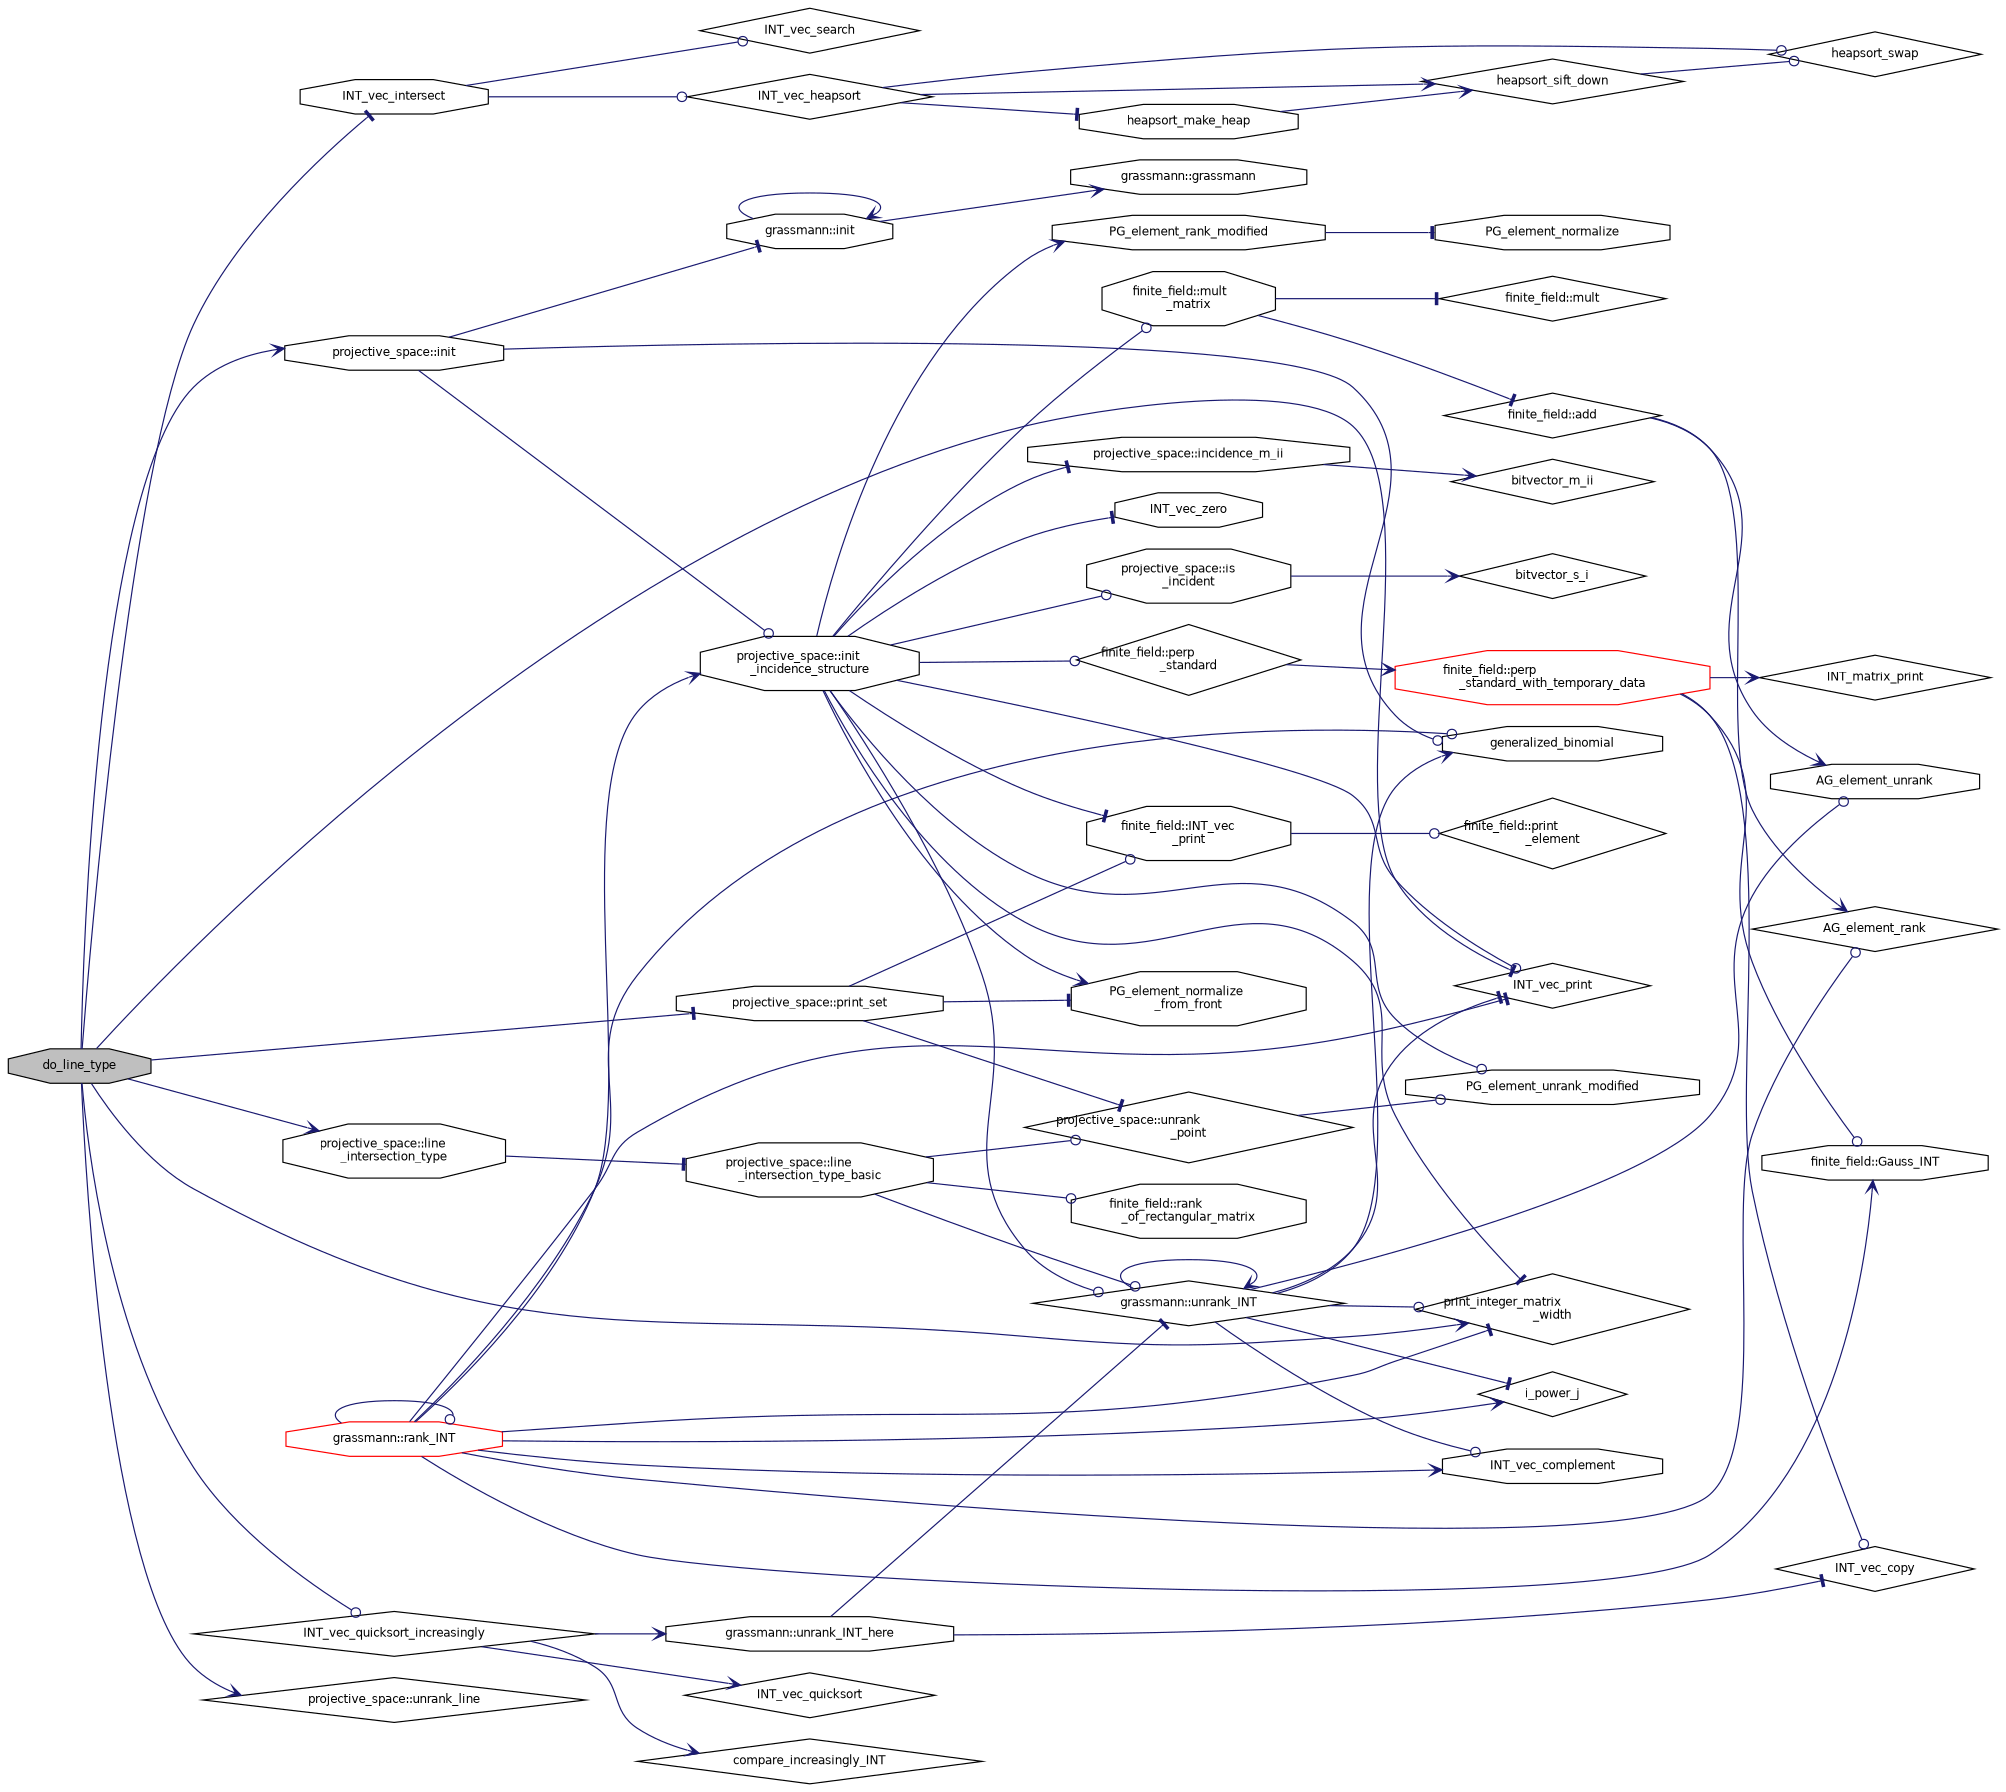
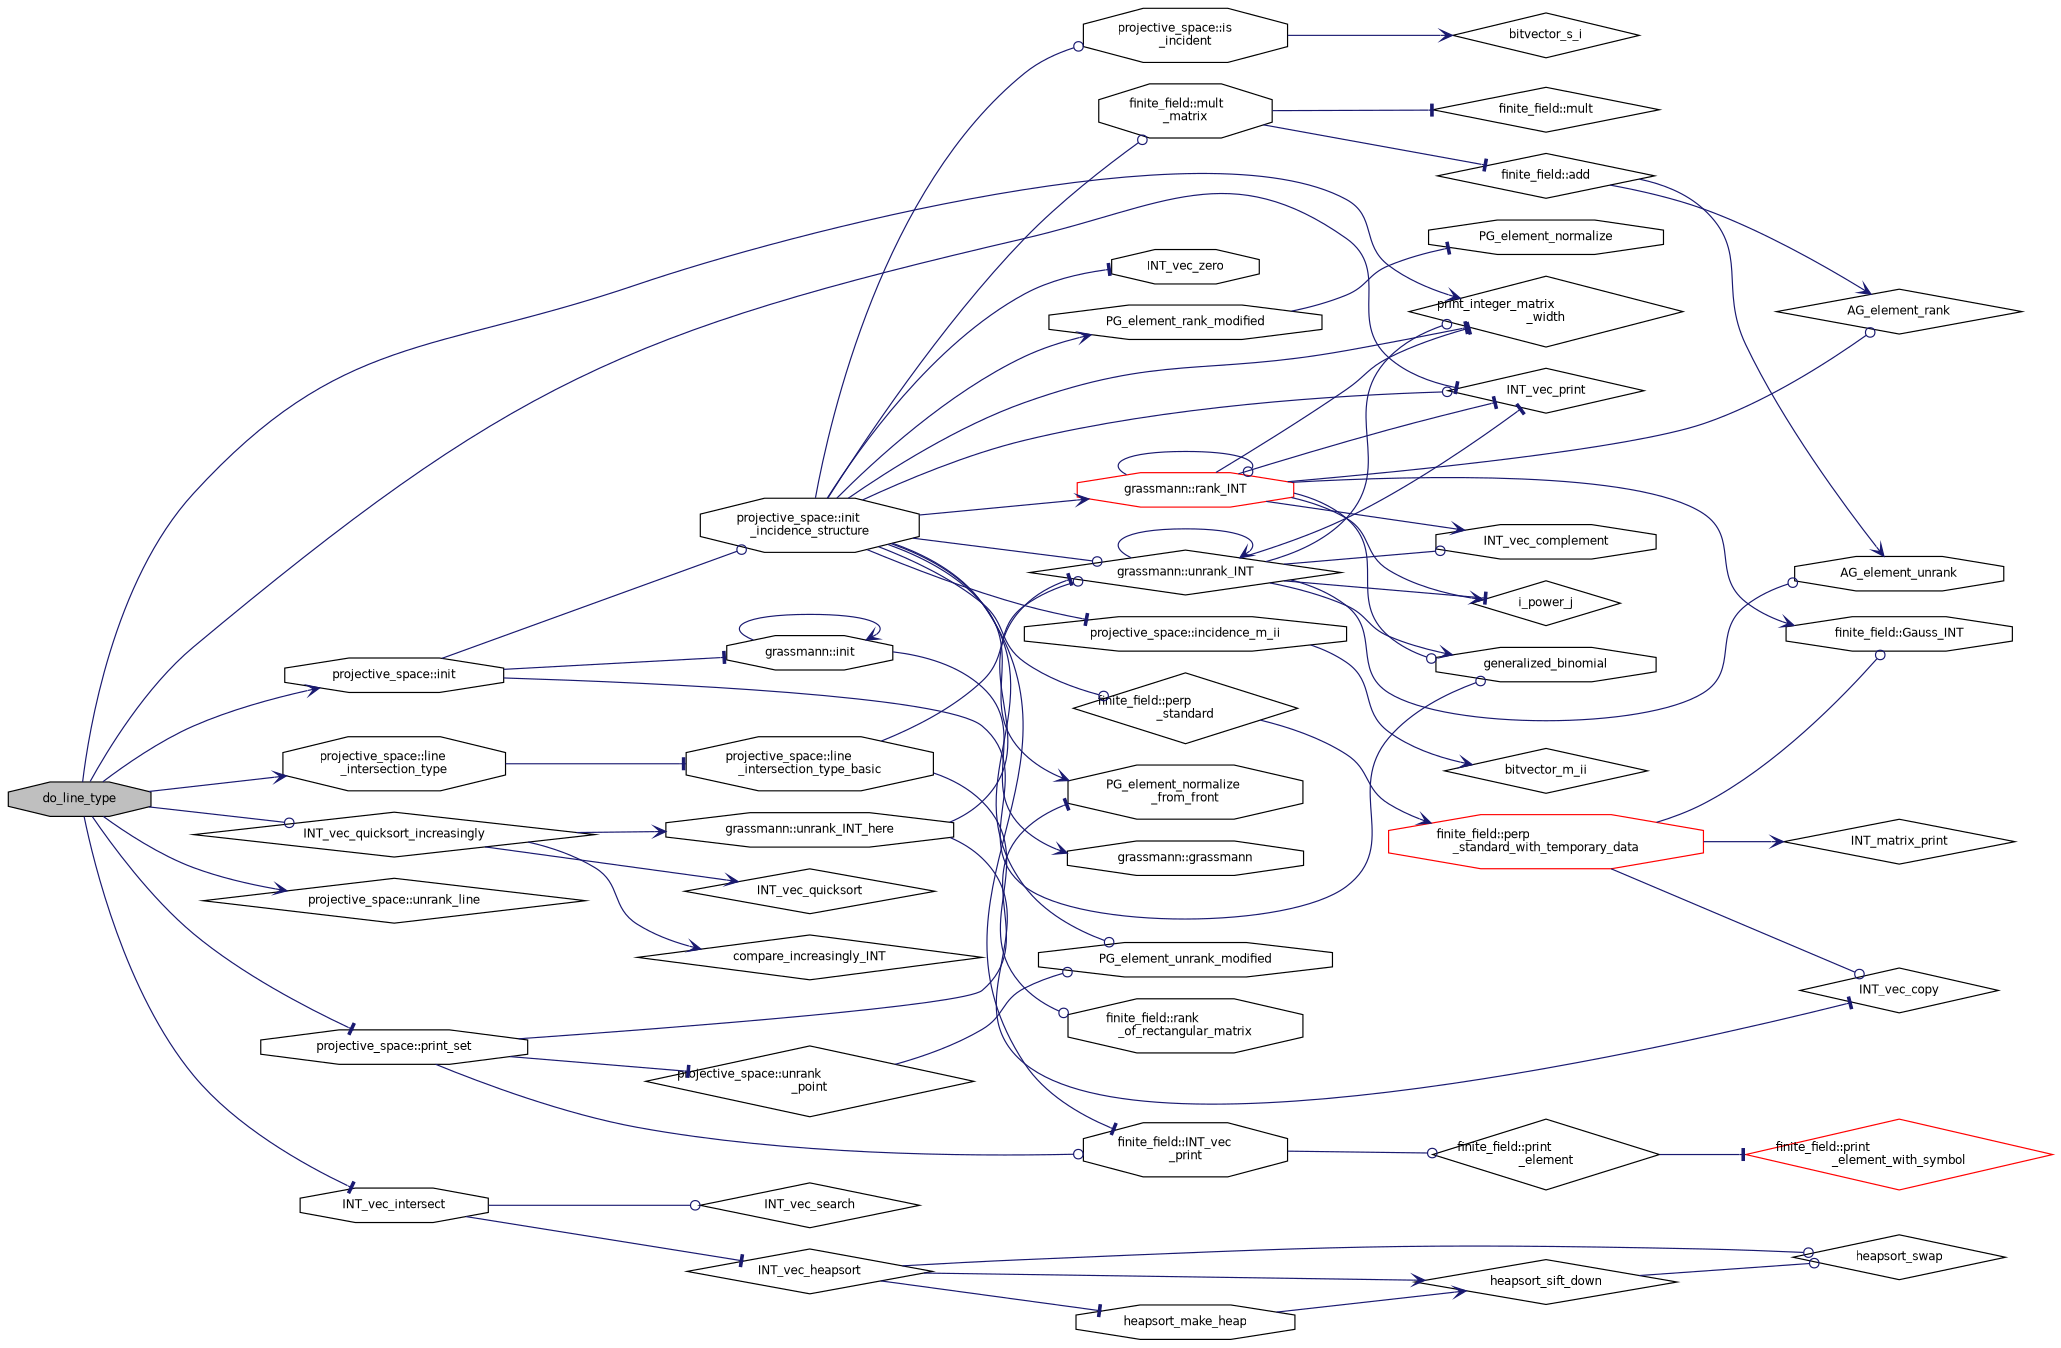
(583, 97) -> (602, 1238)
(607, 1002) -> (998, 508)
(998, 1149) -> none
none -> (1899, 1155)
